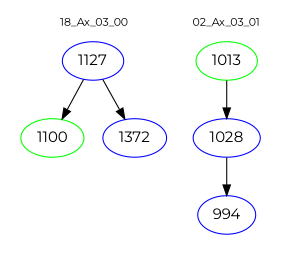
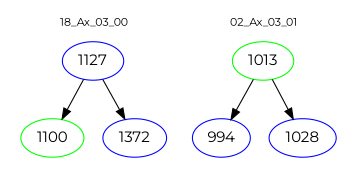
(227, 171) -> (245, 95)
